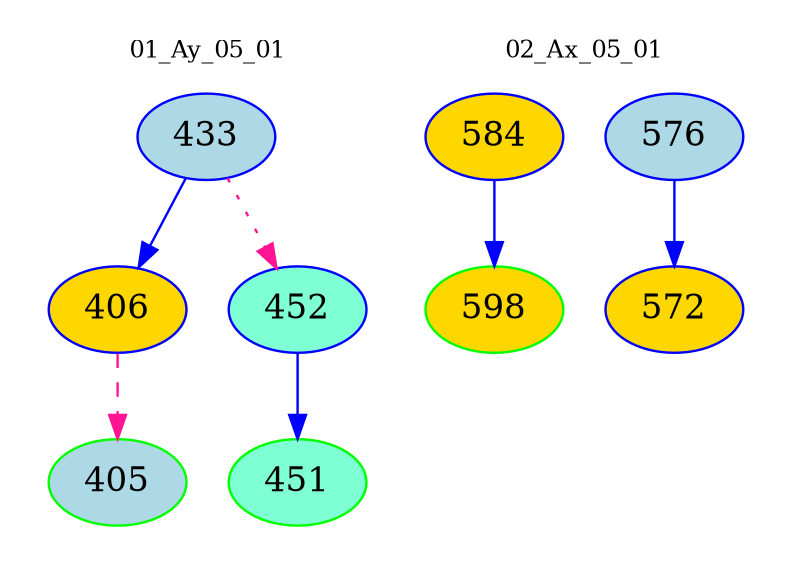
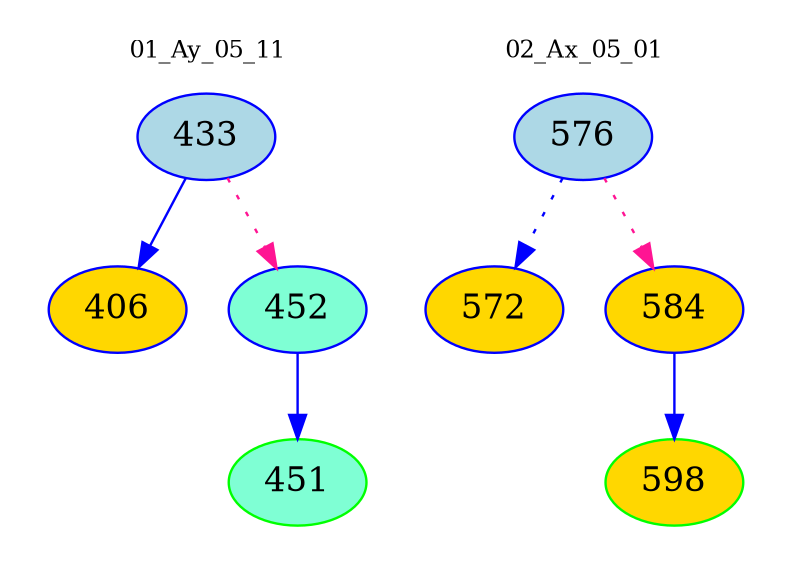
(208, 52) -> (208, 52)
(674, 211) -> (545, 212)
none -> (623, 212)
(118, 482) -> none
